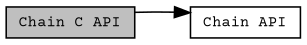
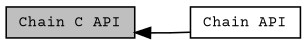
(155, 12) -> (170, 33)
